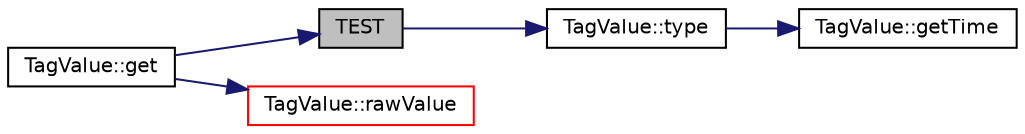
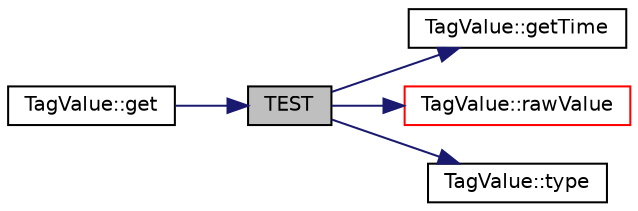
(752, 28) -> (386, 73)
(201, 83) -> (358, 106)
